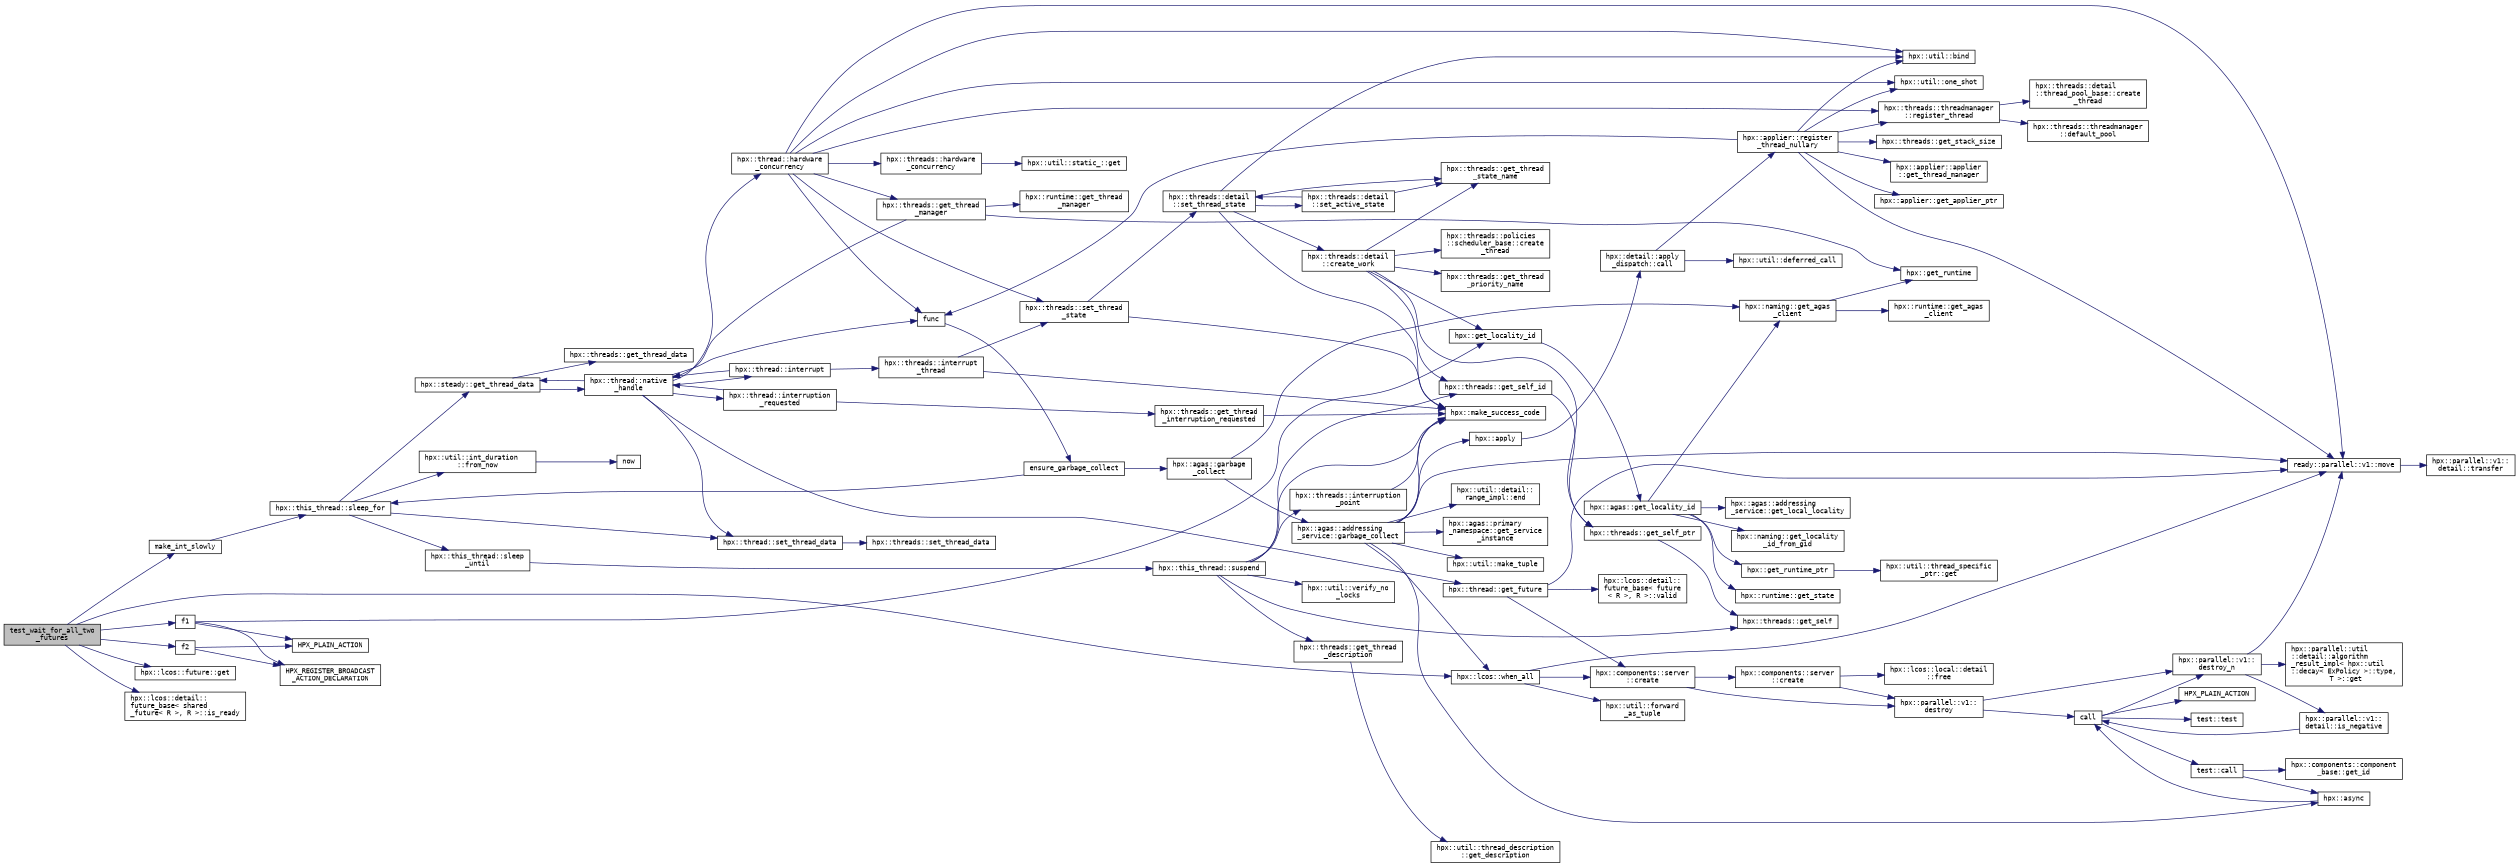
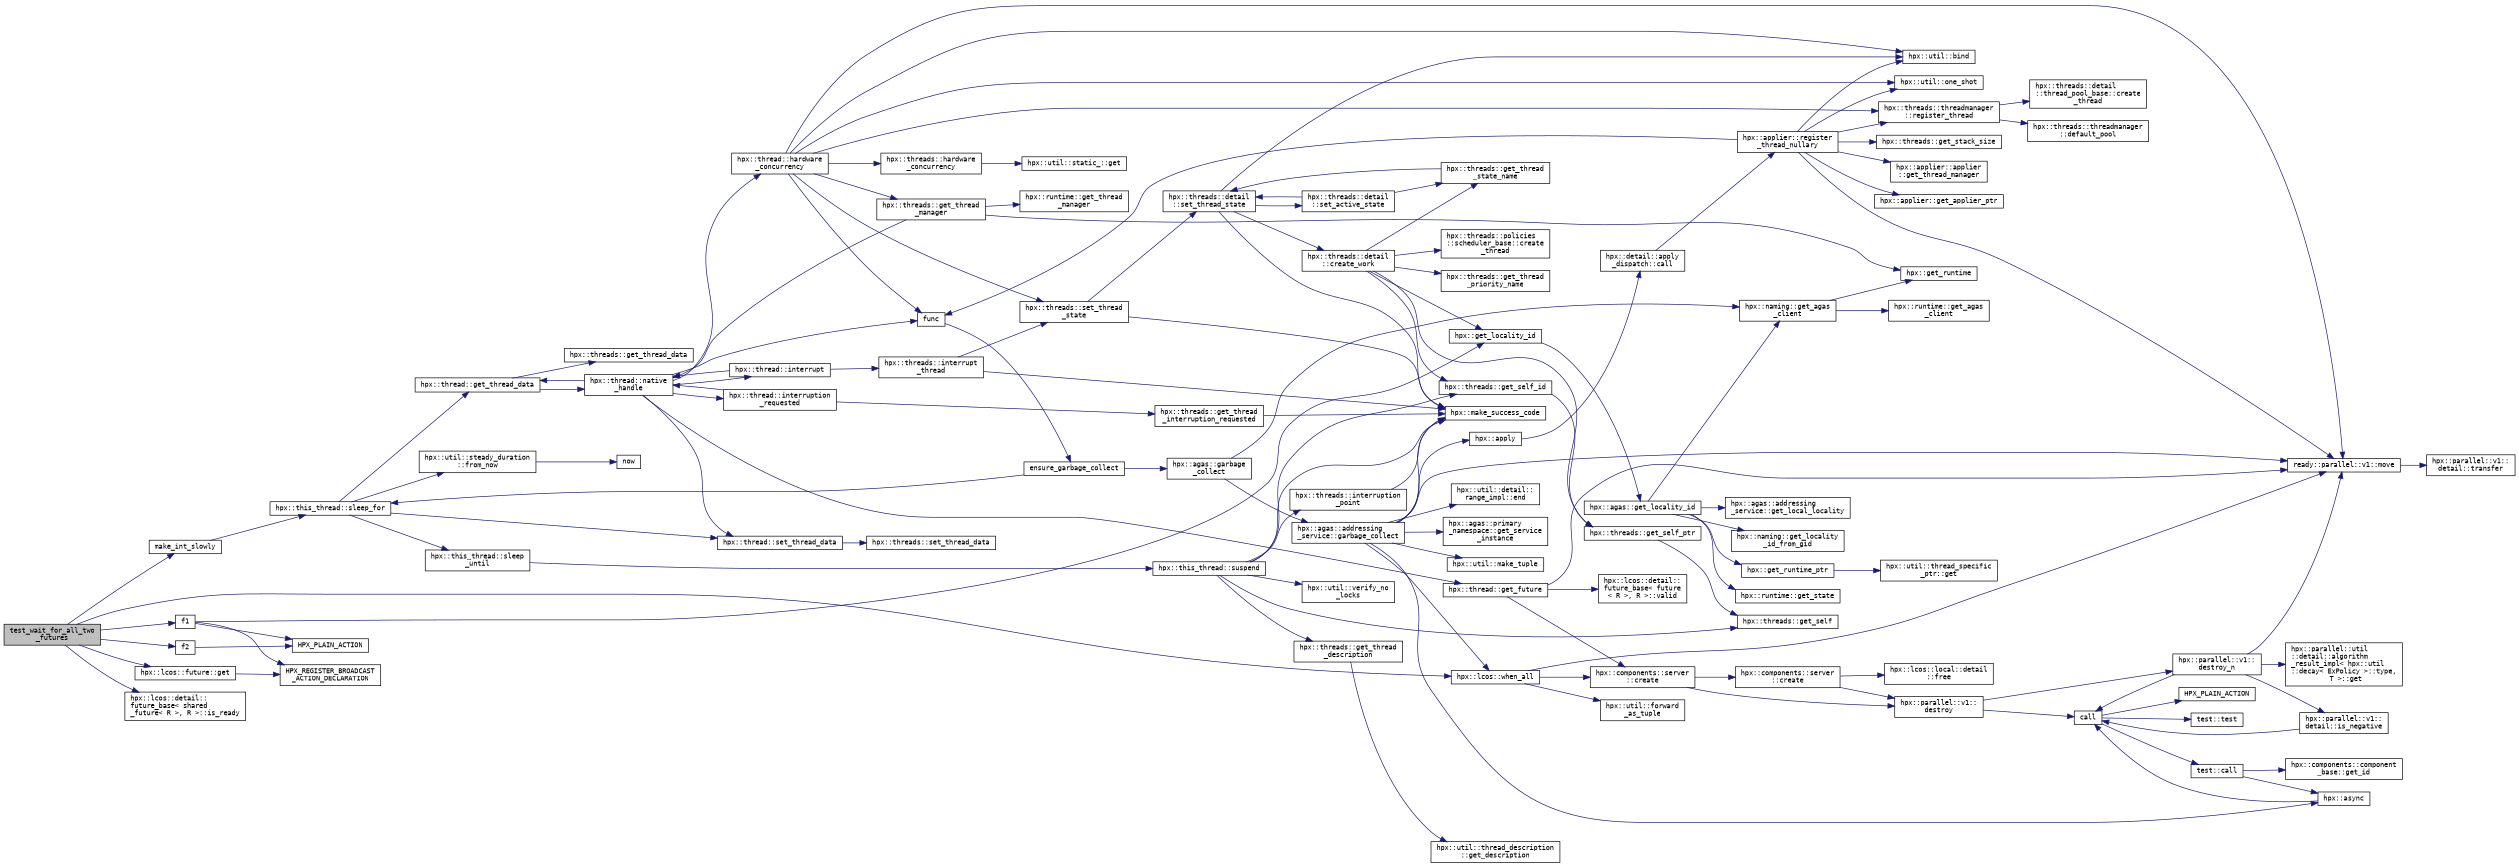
(1345, 185) -> (1338, 173)
(1788, 261) -> none
(478, 385) -> (478, 385)
(478, 462) -> (478, 462)
(234, 657) -> (254, 674)
(2150, 697) -> (2138, 690)
